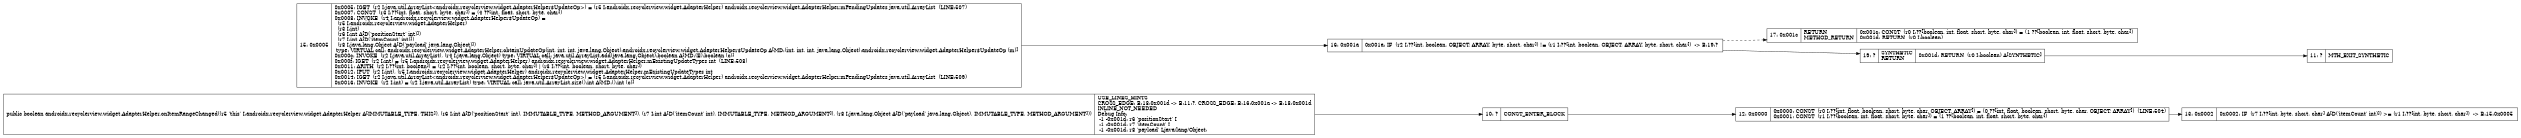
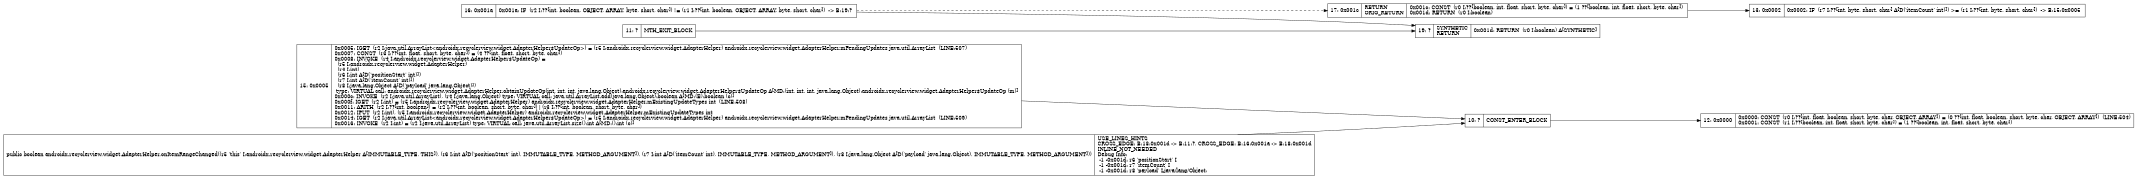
(347, 29) -> (347, 70)
(1829, 38) -> (1384, 13)
(1173, 46) -> (1241, 110)
(2174, 56) -> (1054, 31)
(2359, 56) -> (668, 31)
(2174, 114) -> (1717, 11)
